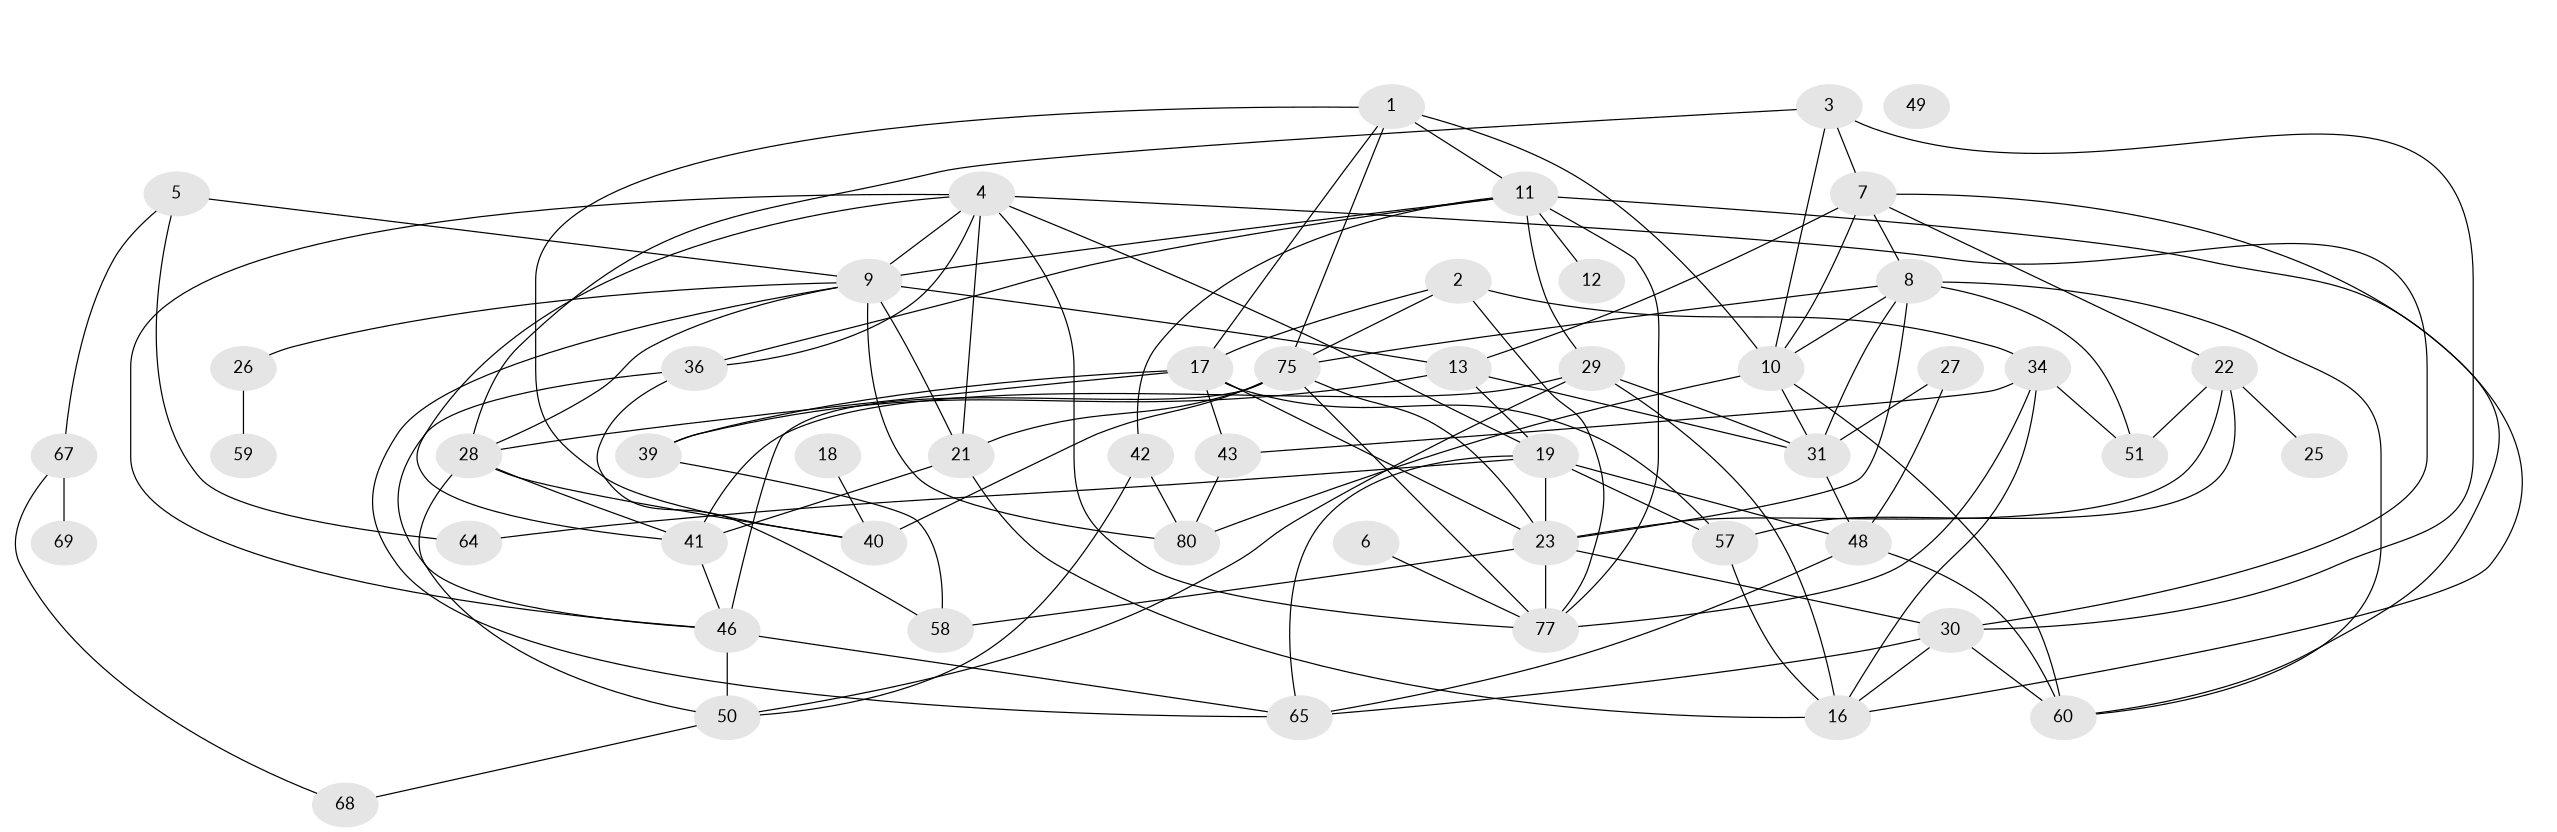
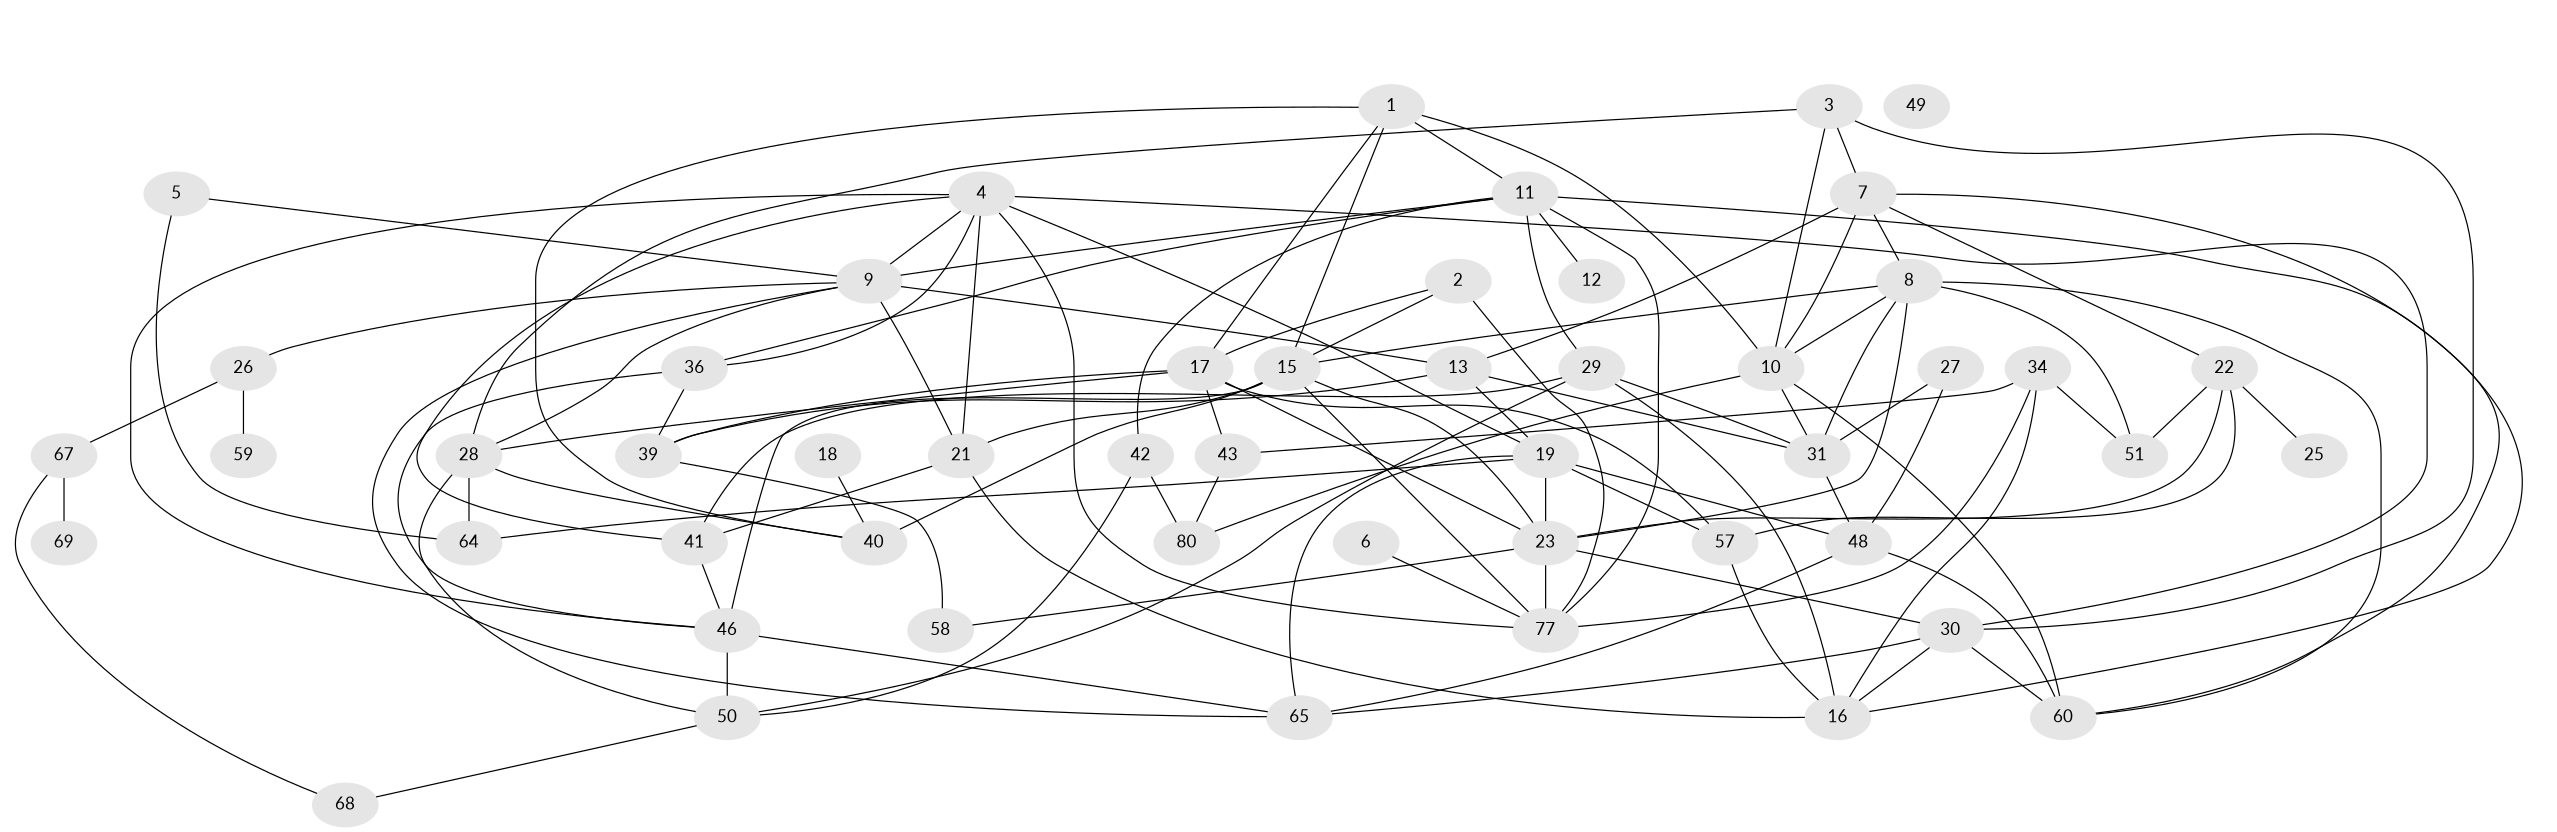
(91, 313) -> (154, 412)
(1752, 317) -> none
(1287, 368) -> (1287, 368)
(934, 489) -> none
(581, 501) -> (469, 495)
(770, 536) -> (671, 412)
